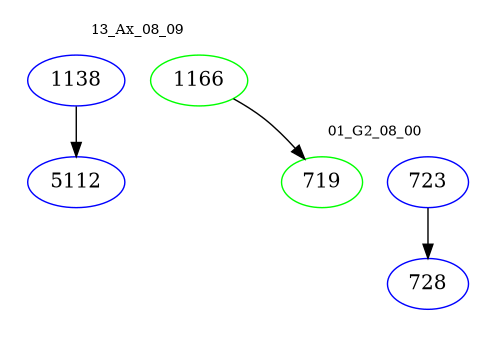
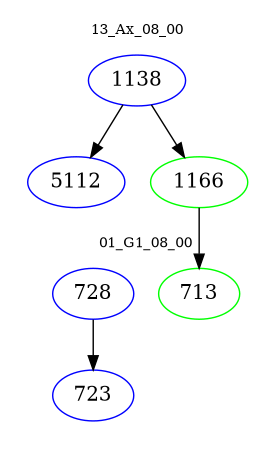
(138, 30) -> (138, 30)
none -> (164, 125)
(375, 132) -> (146, 244)
(322, 182) -> (199, 294)
(428, 226) -> (93, 338)
